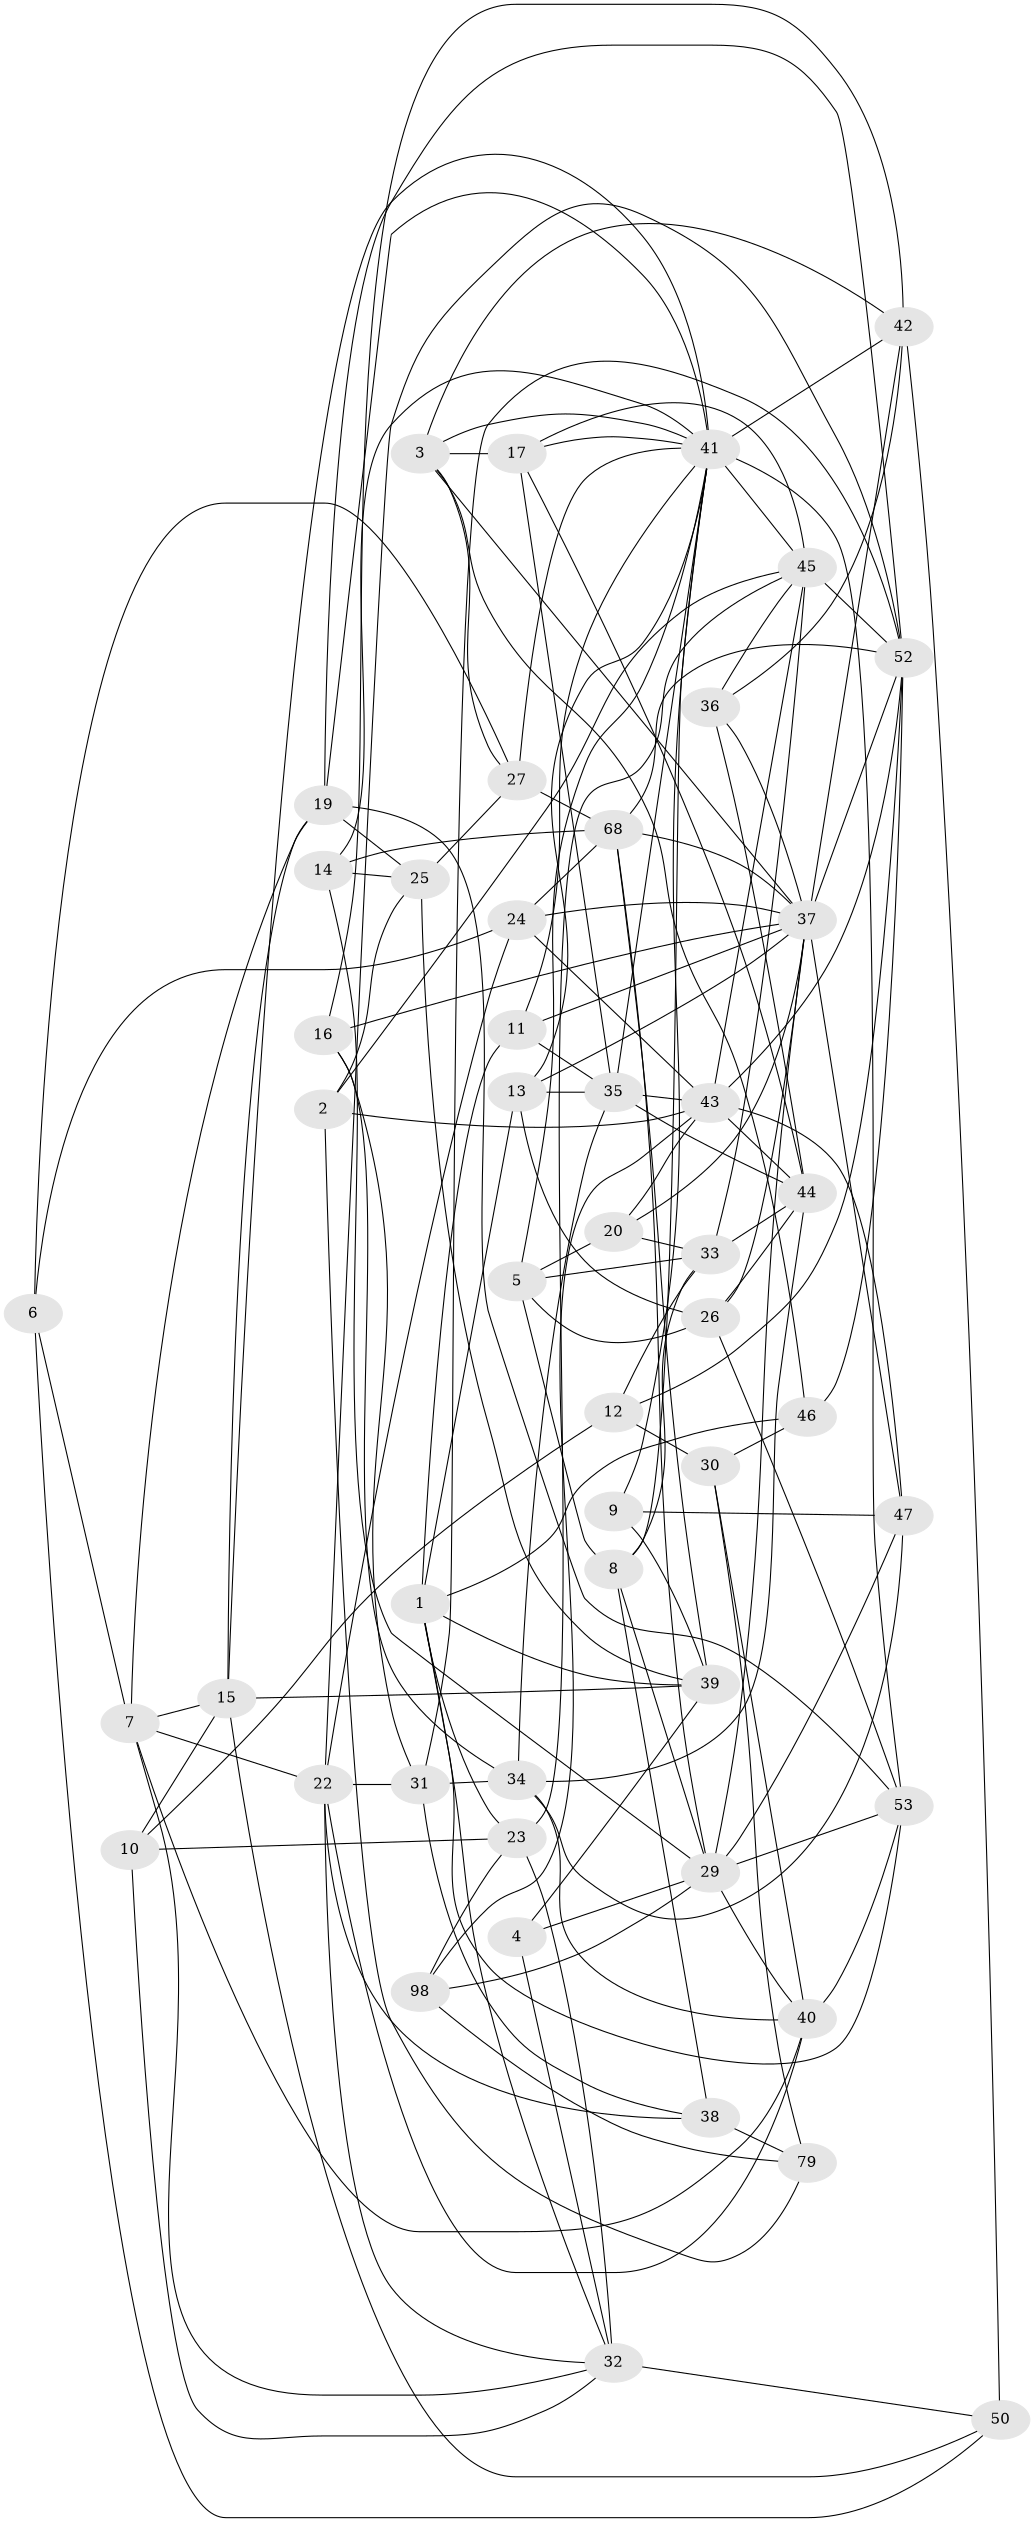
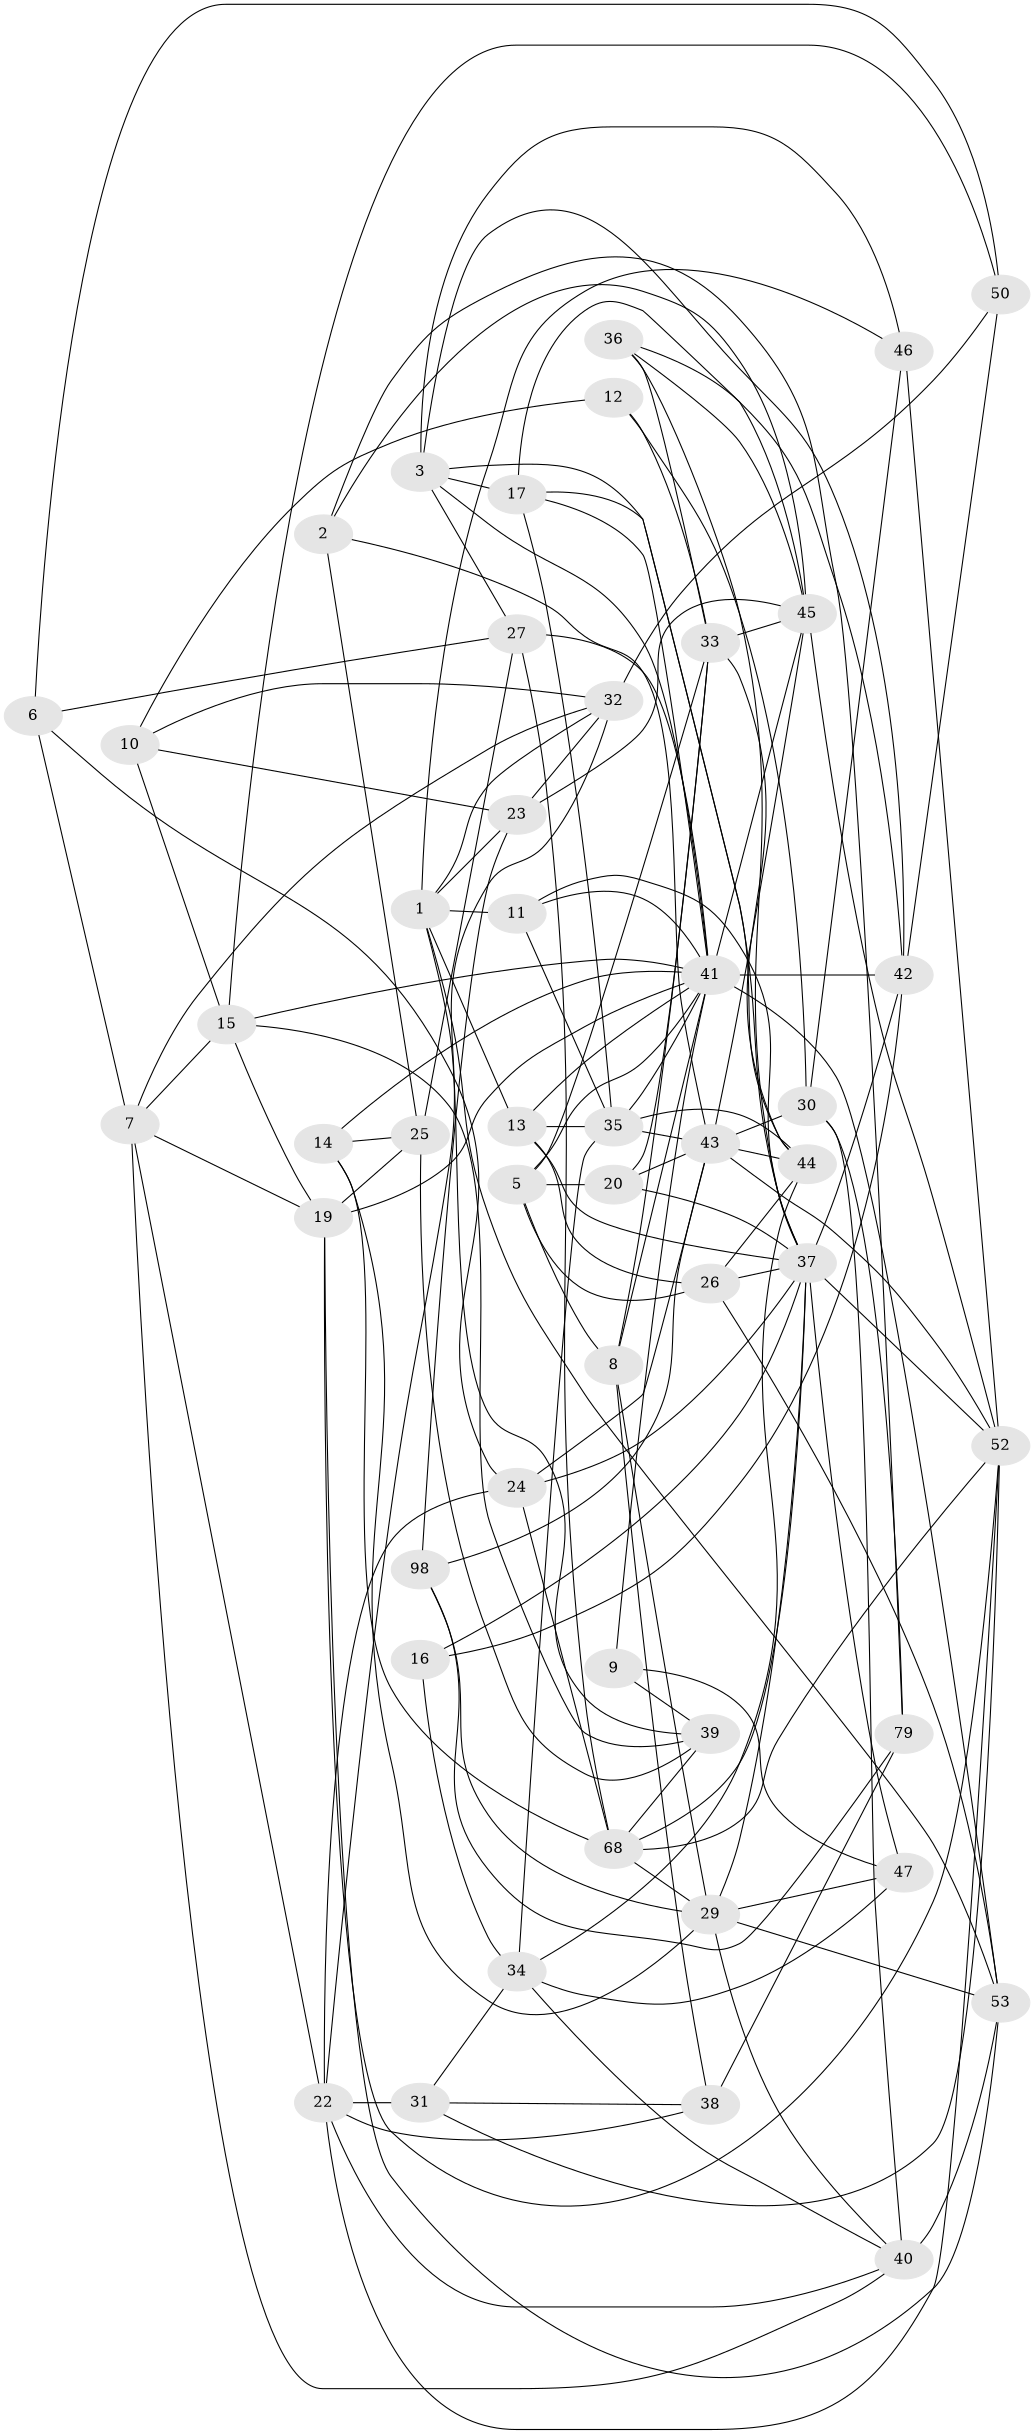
(758, 916) -> (667, 453)
(866, 1088) -> none
(880, 1315) -> (752, 1128)
(381, 1408) -> none
(517, 1937) -> none
